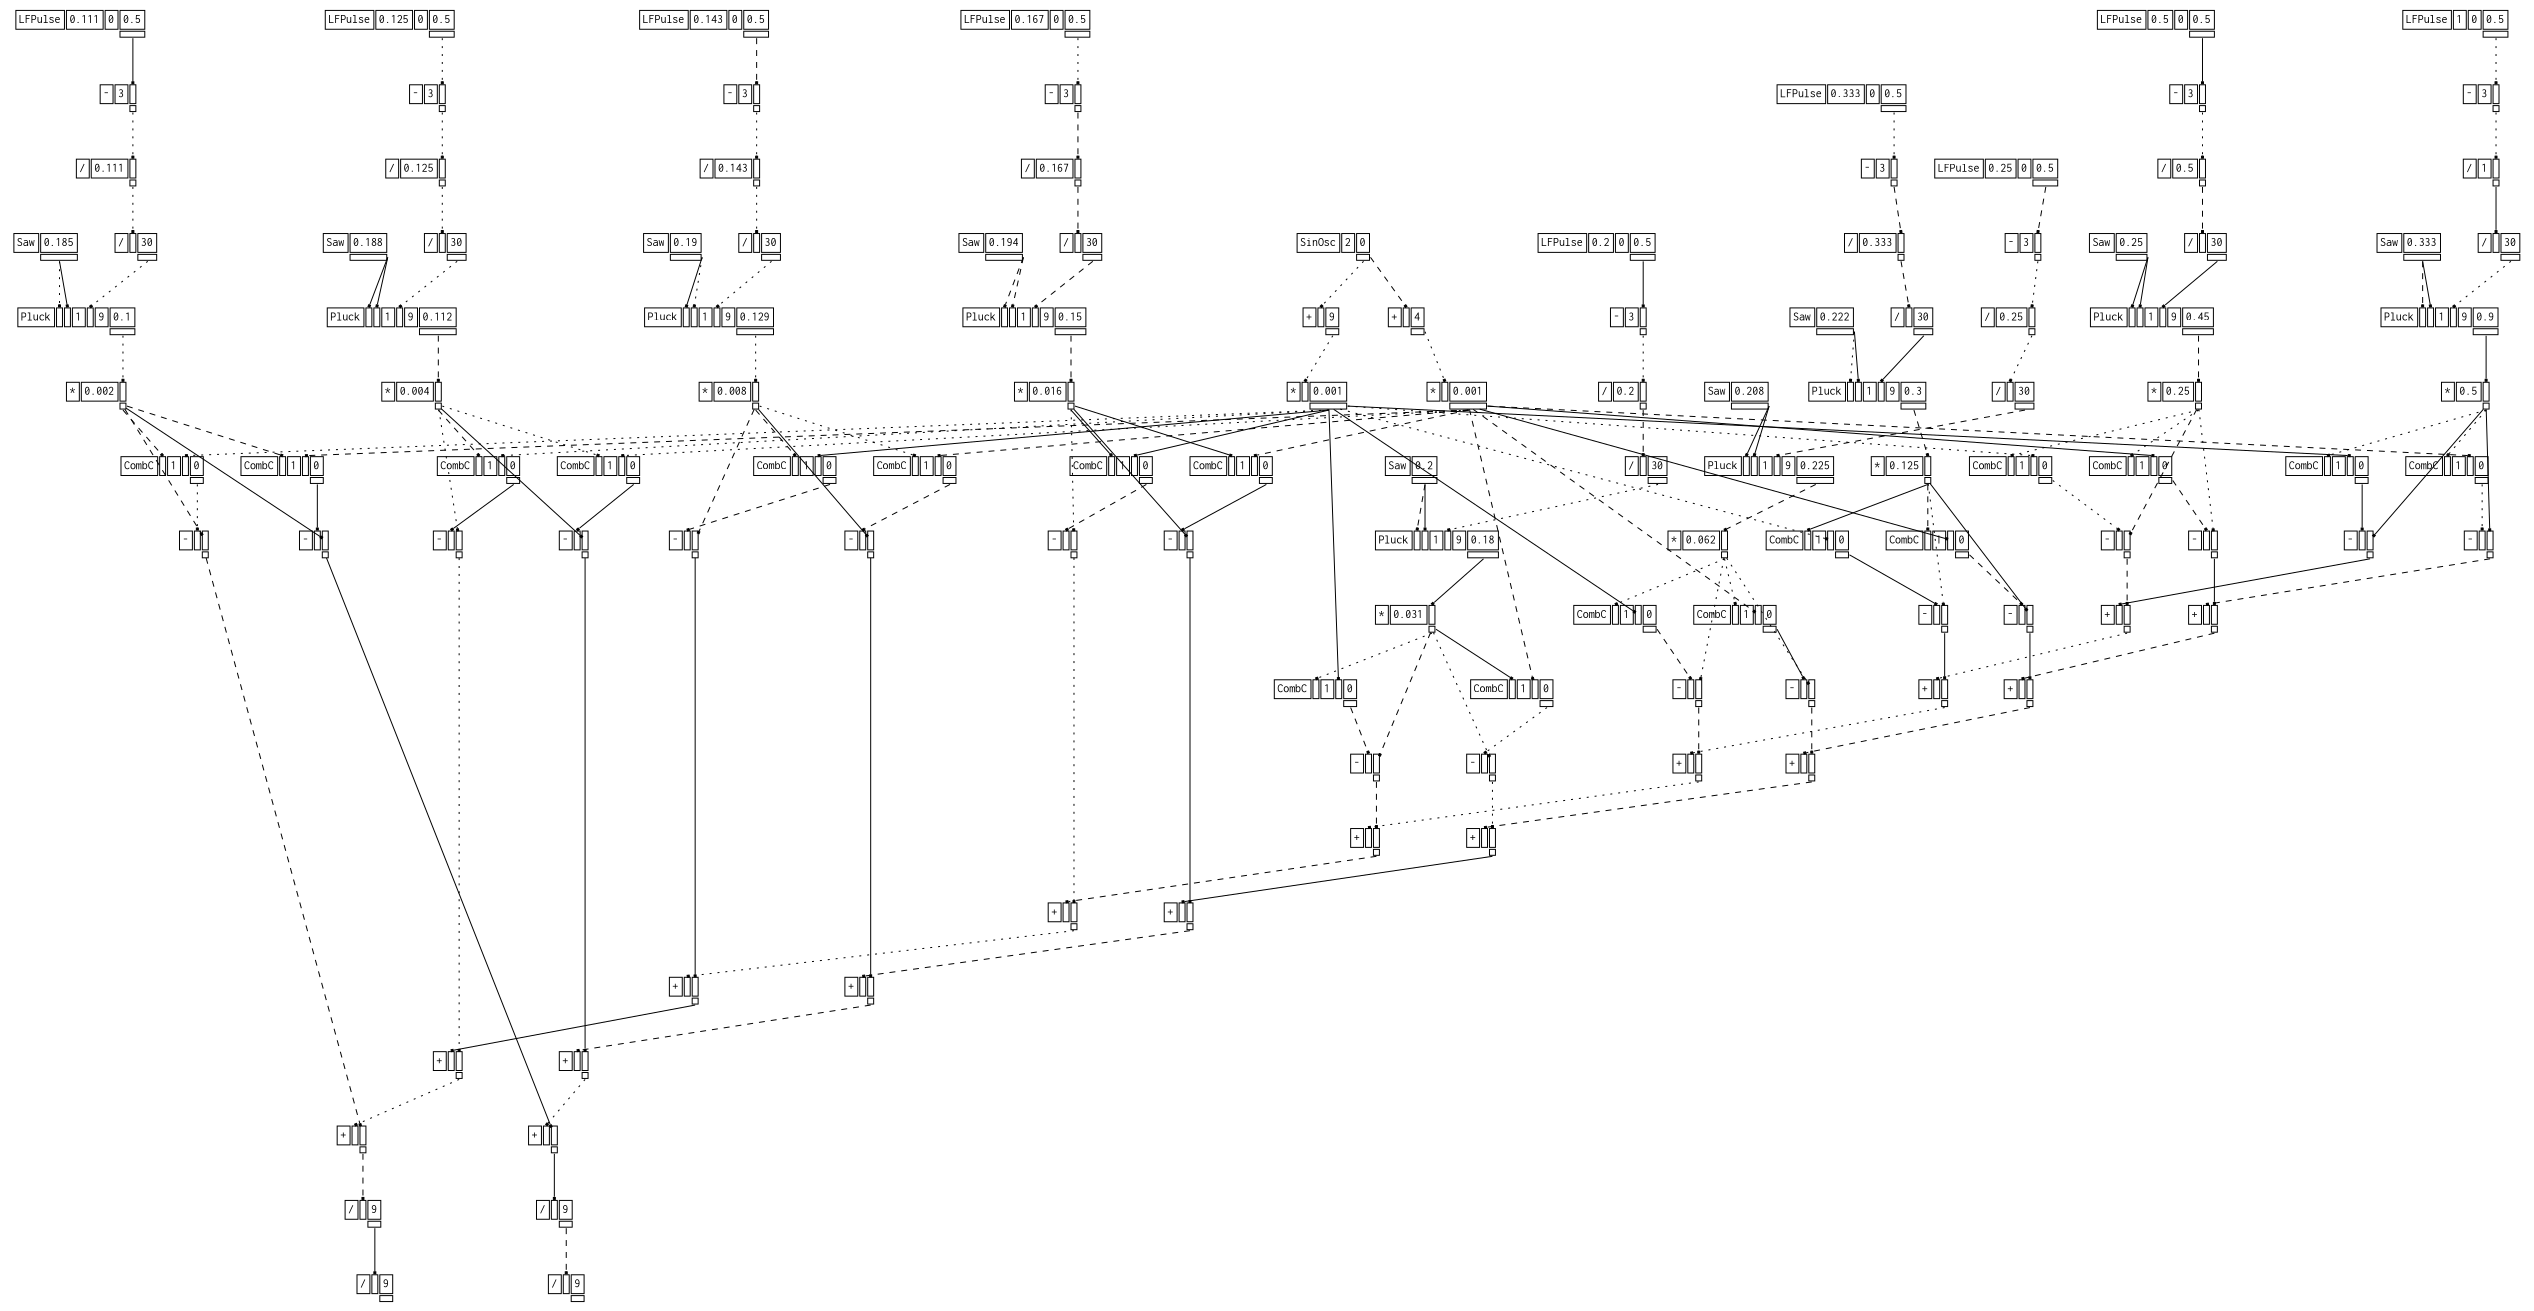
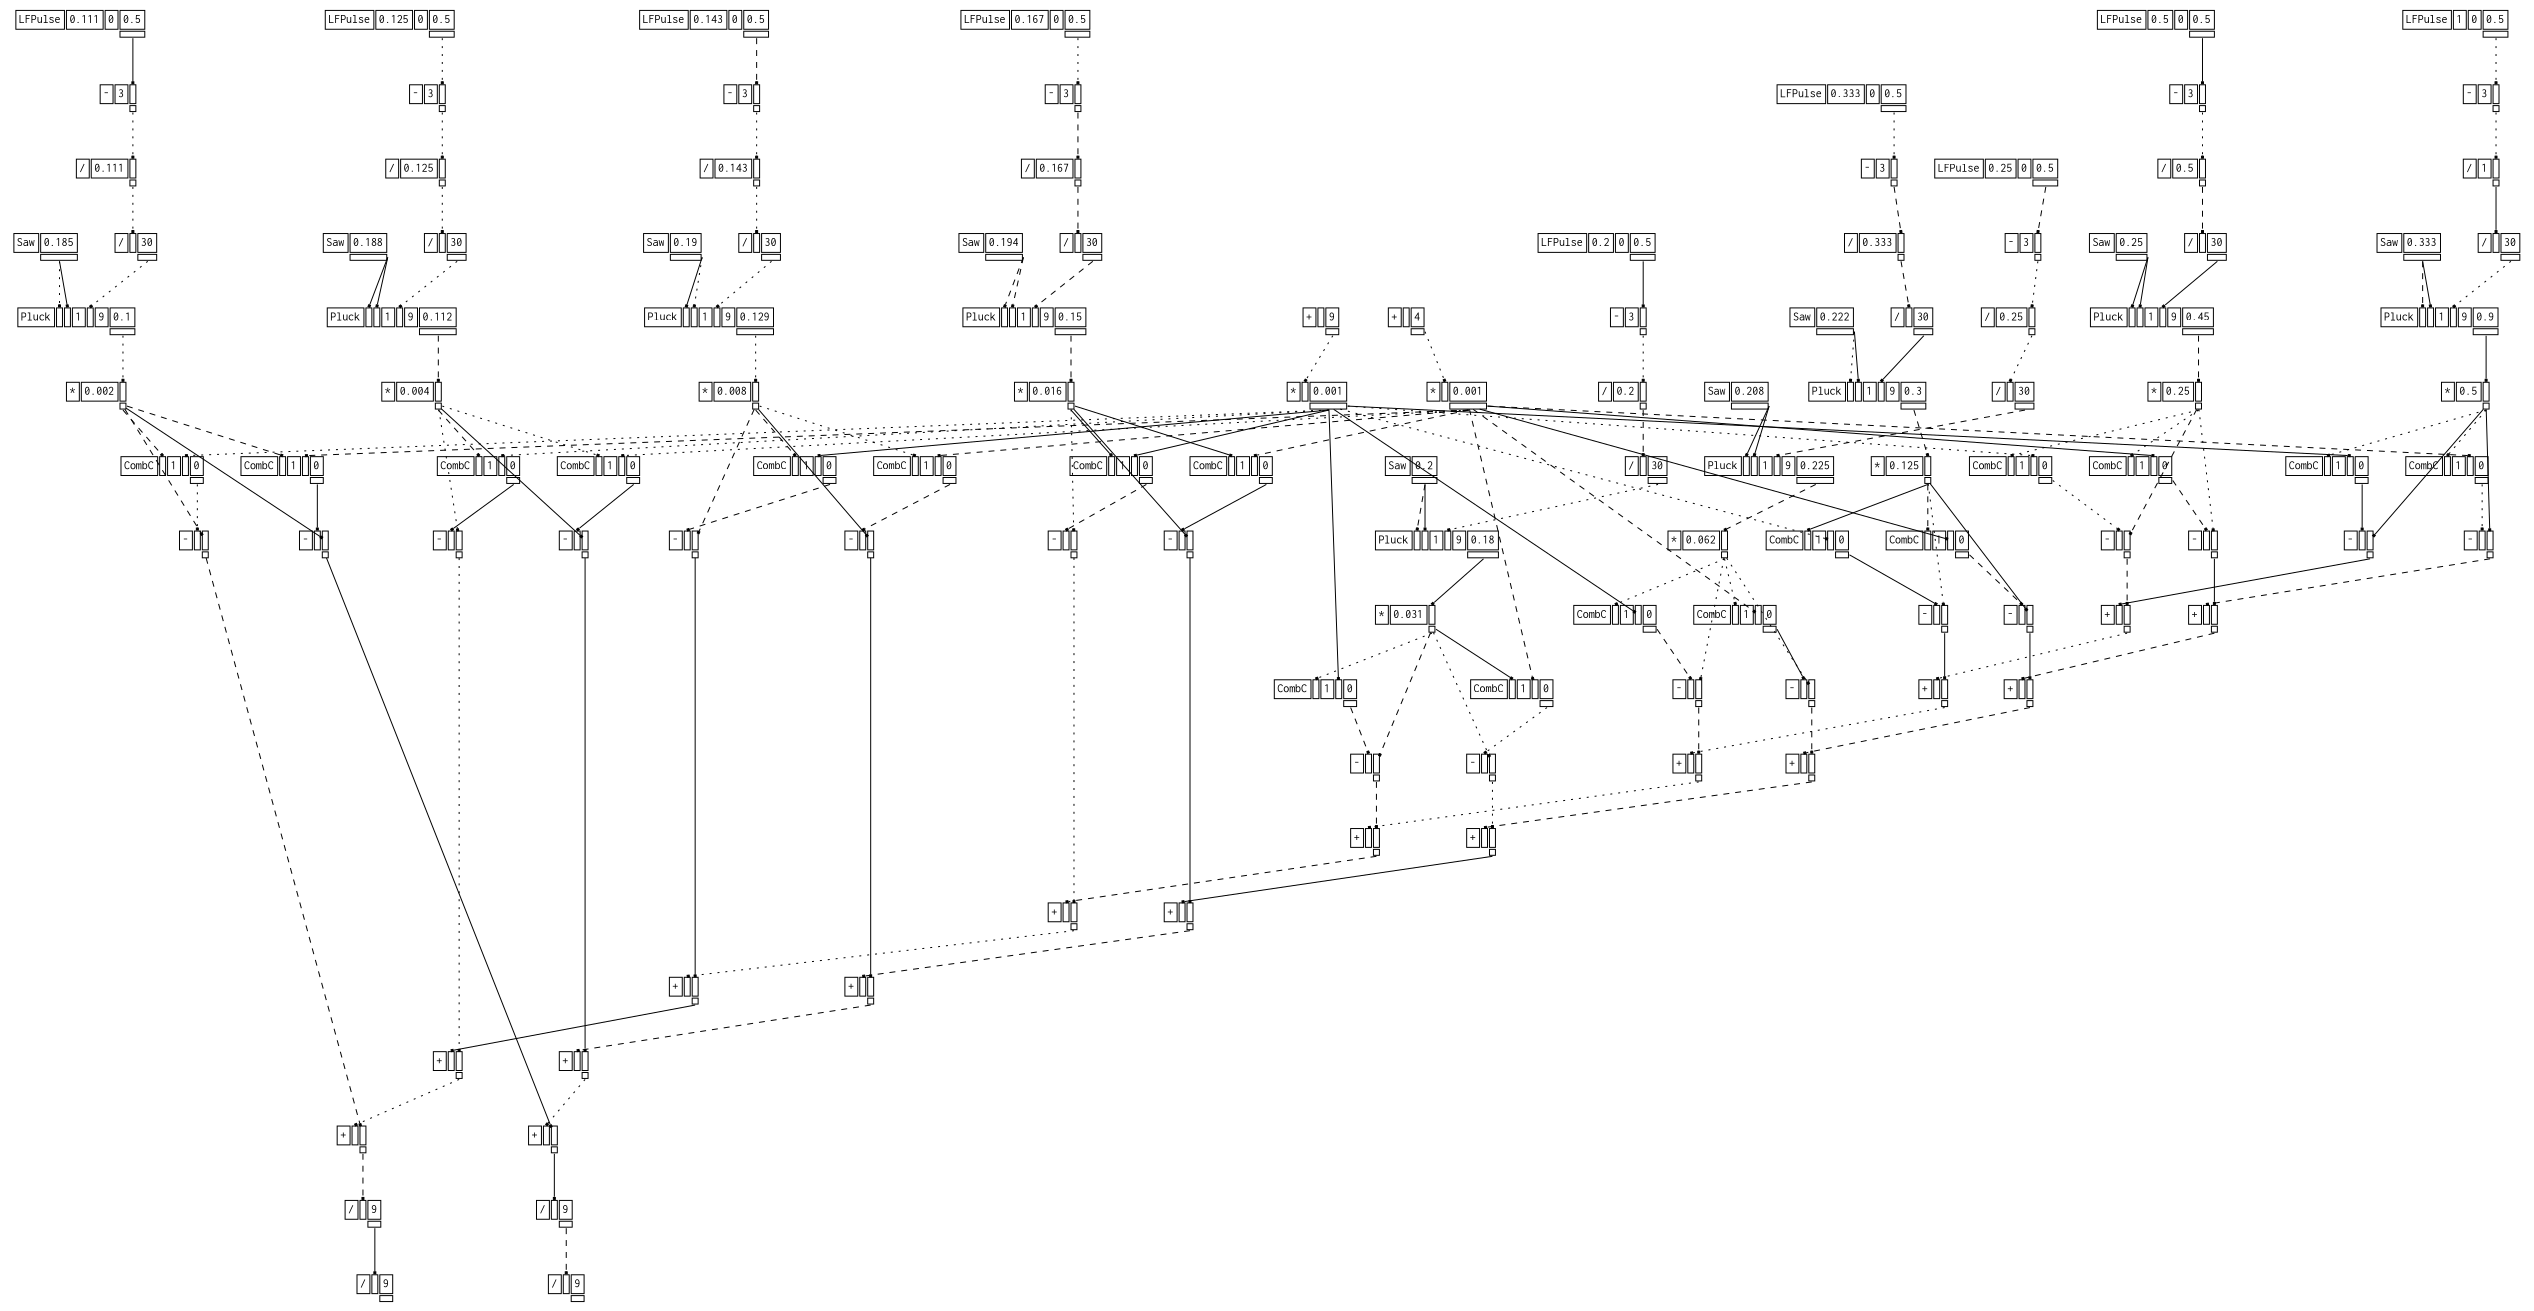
(1333, 246) -> none
